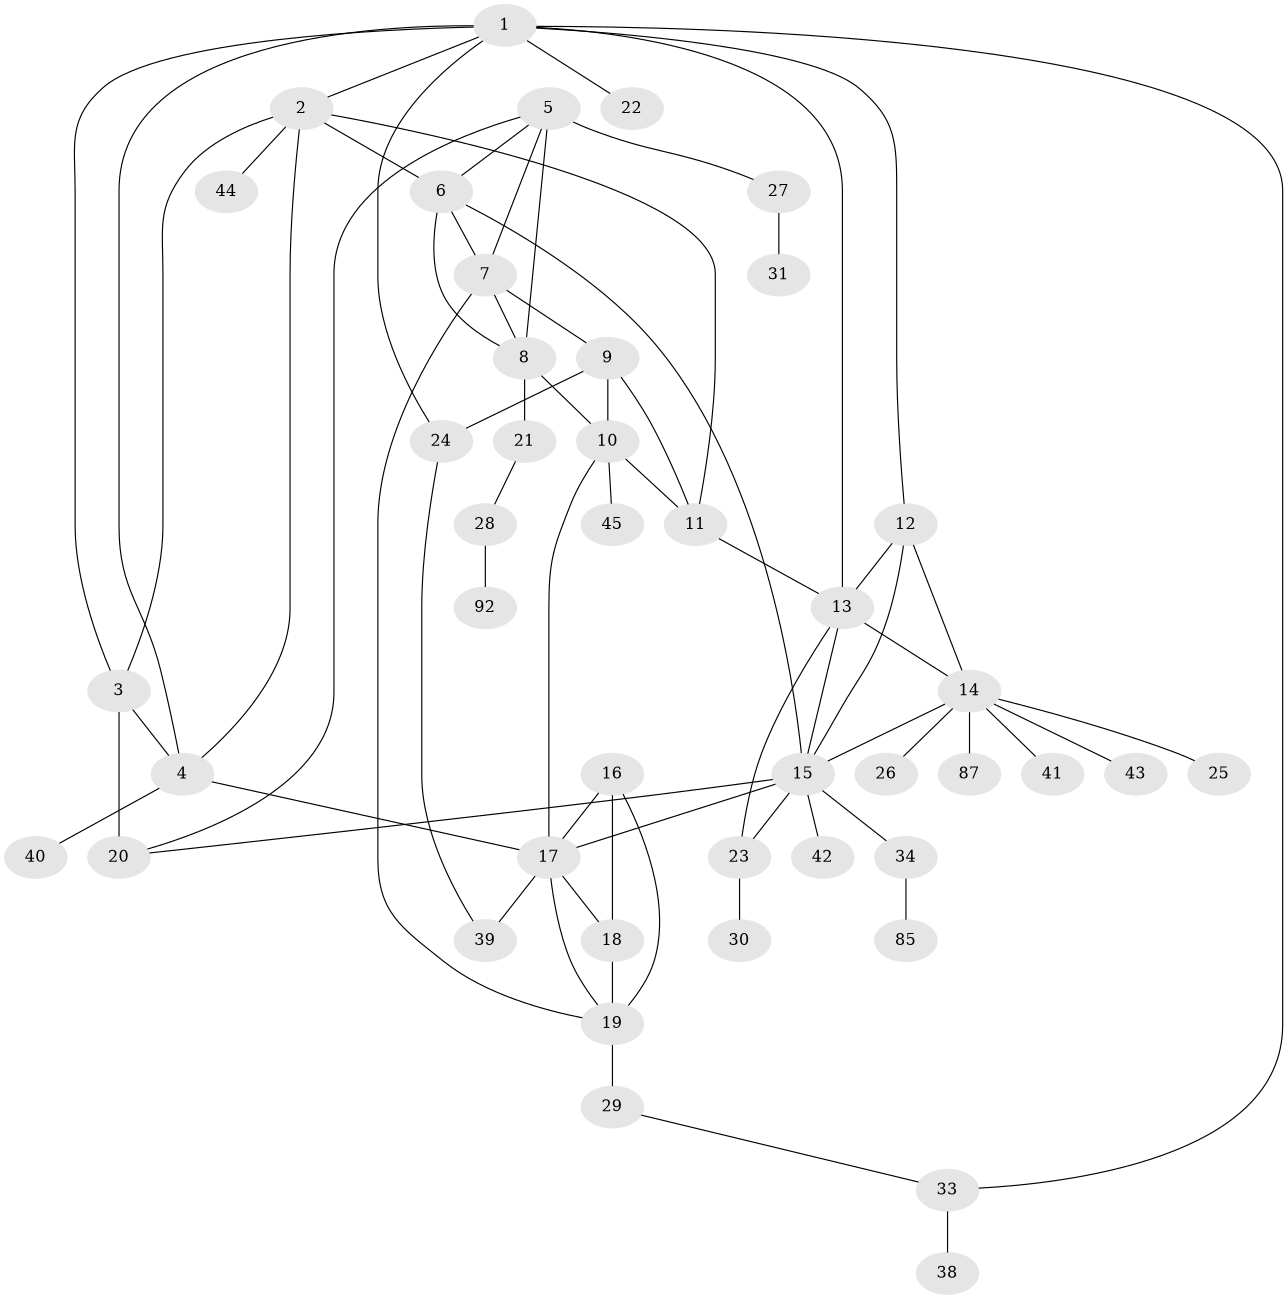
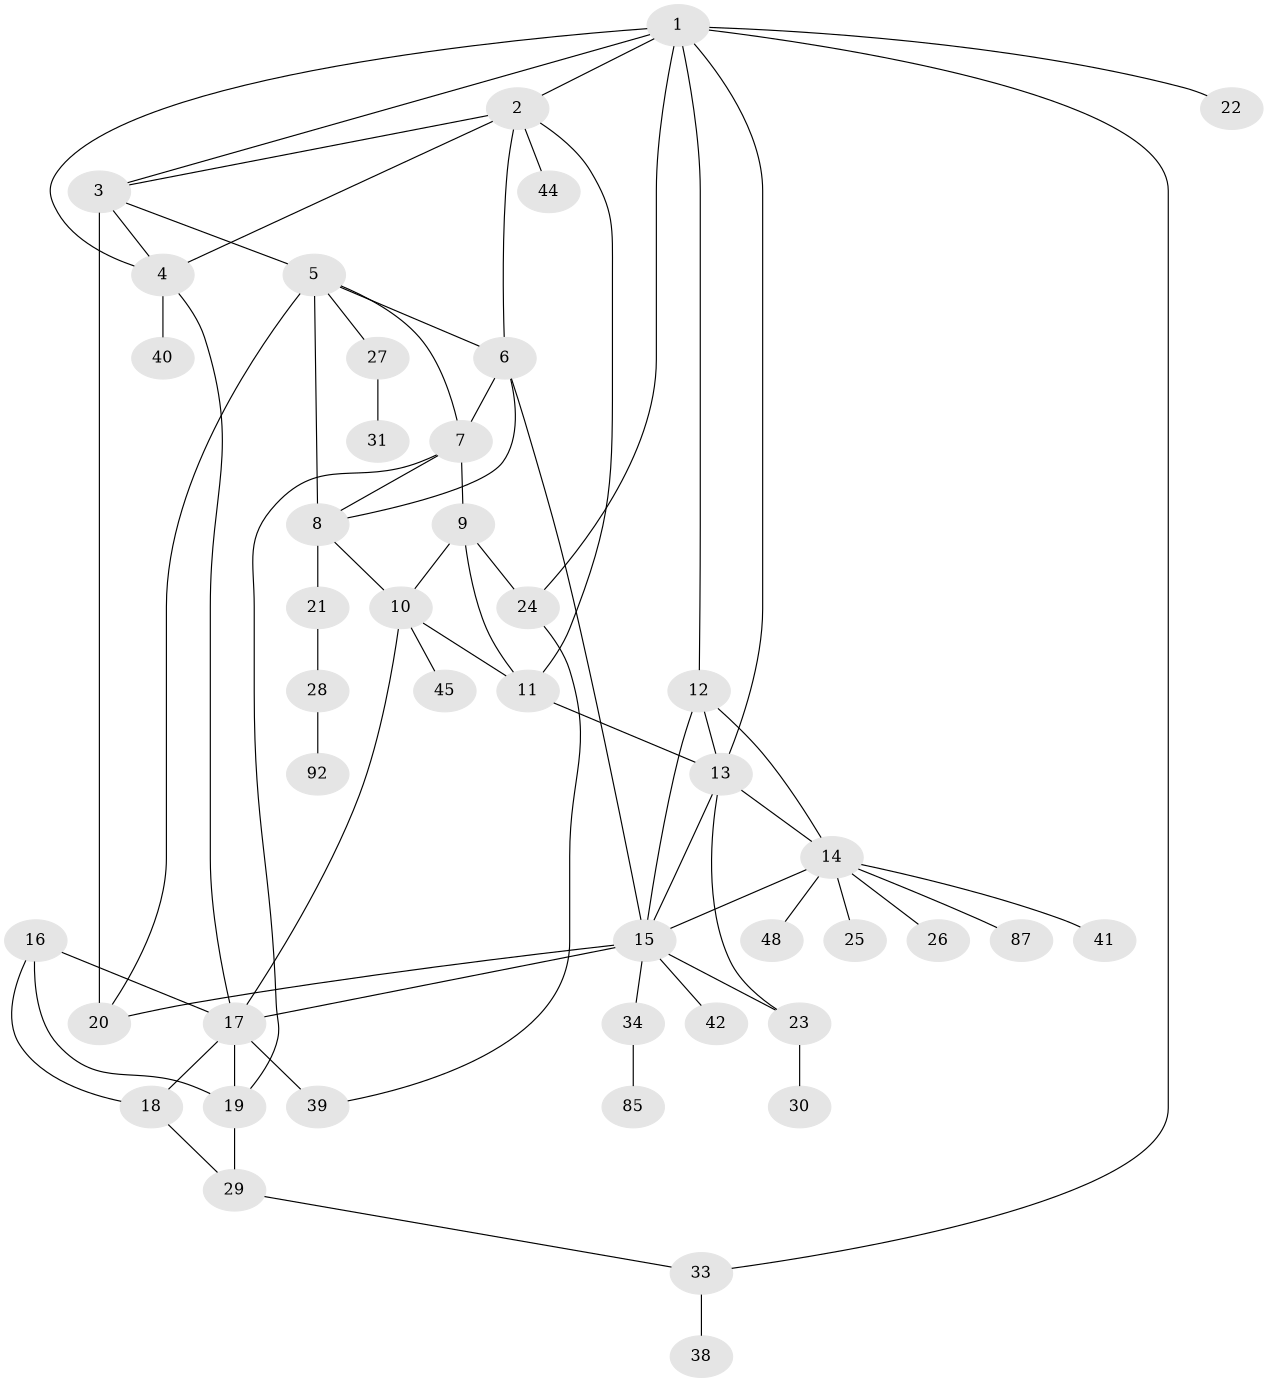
none -> (207, 233)
(1136, 774) -> (772, 941)
(612, 982) -> (193, 1148)
